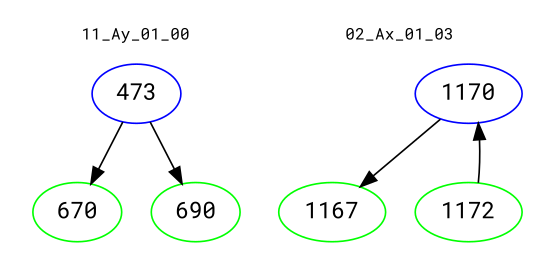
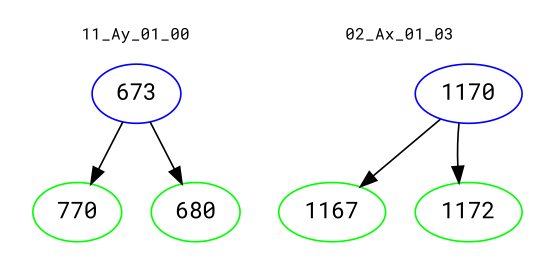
(136, 94) -> (136, 94)
(480, 161) -> (458, 145)
(77, 212) -> (77, 212)
(196, 212) -> (196, 212)
